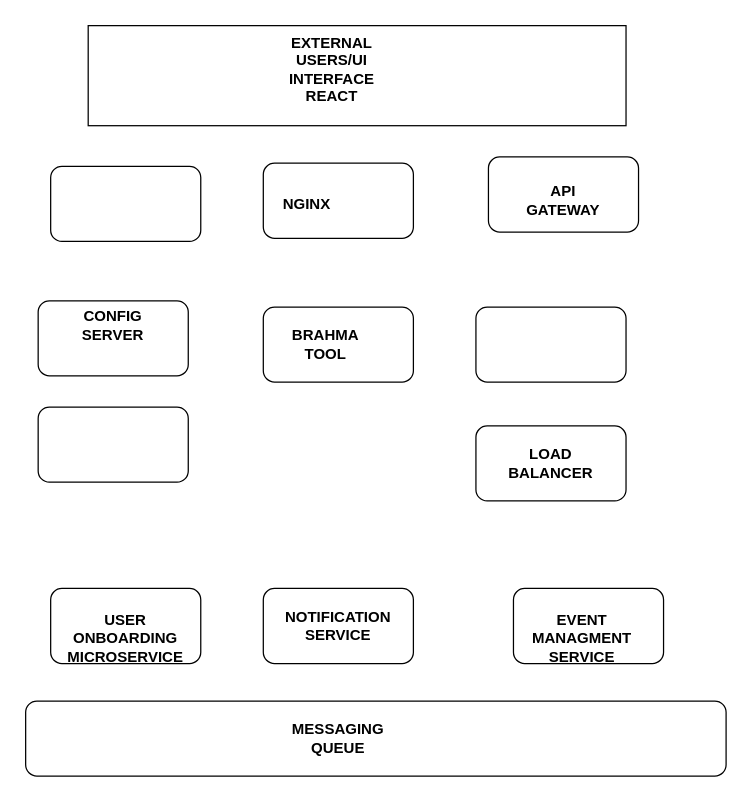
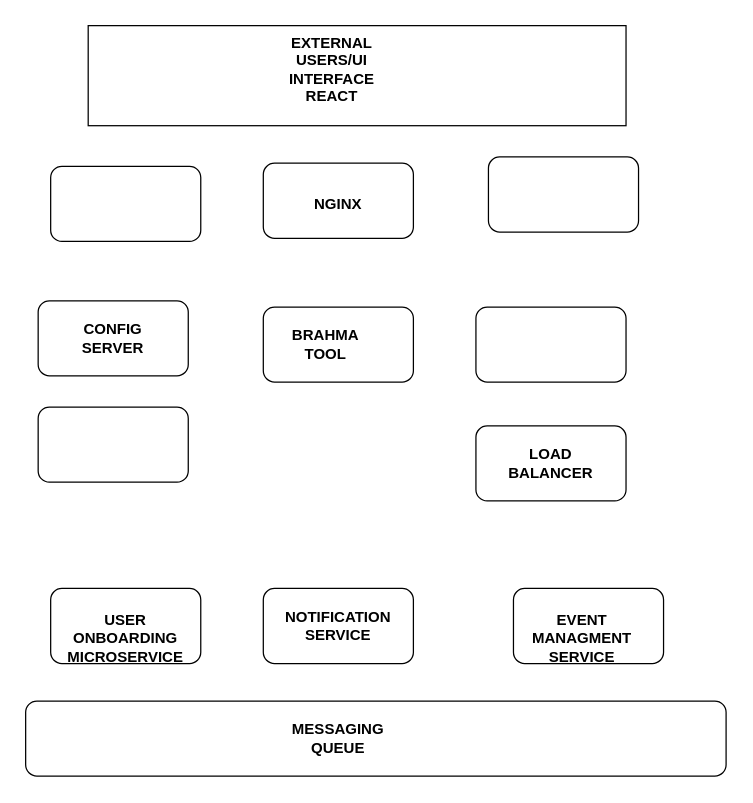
(563, 201) -> none
(307, 204) -> (338, 204)
(113, 326) -> (113, 338)
